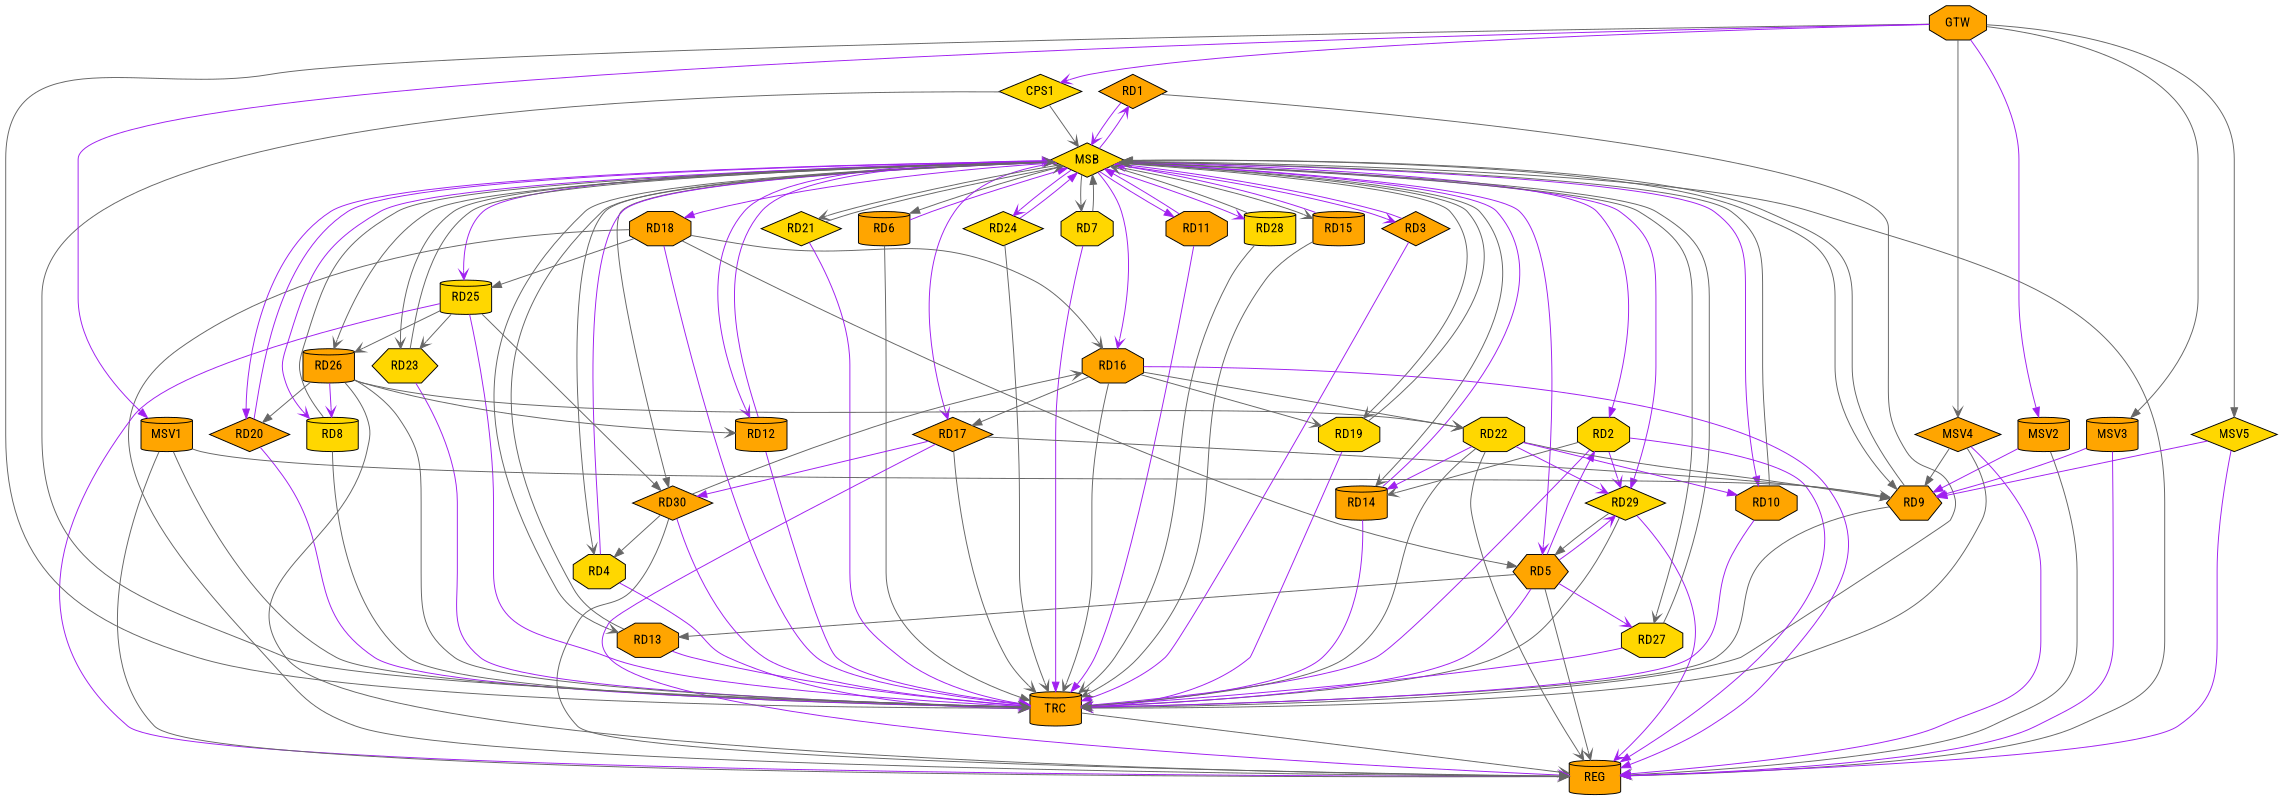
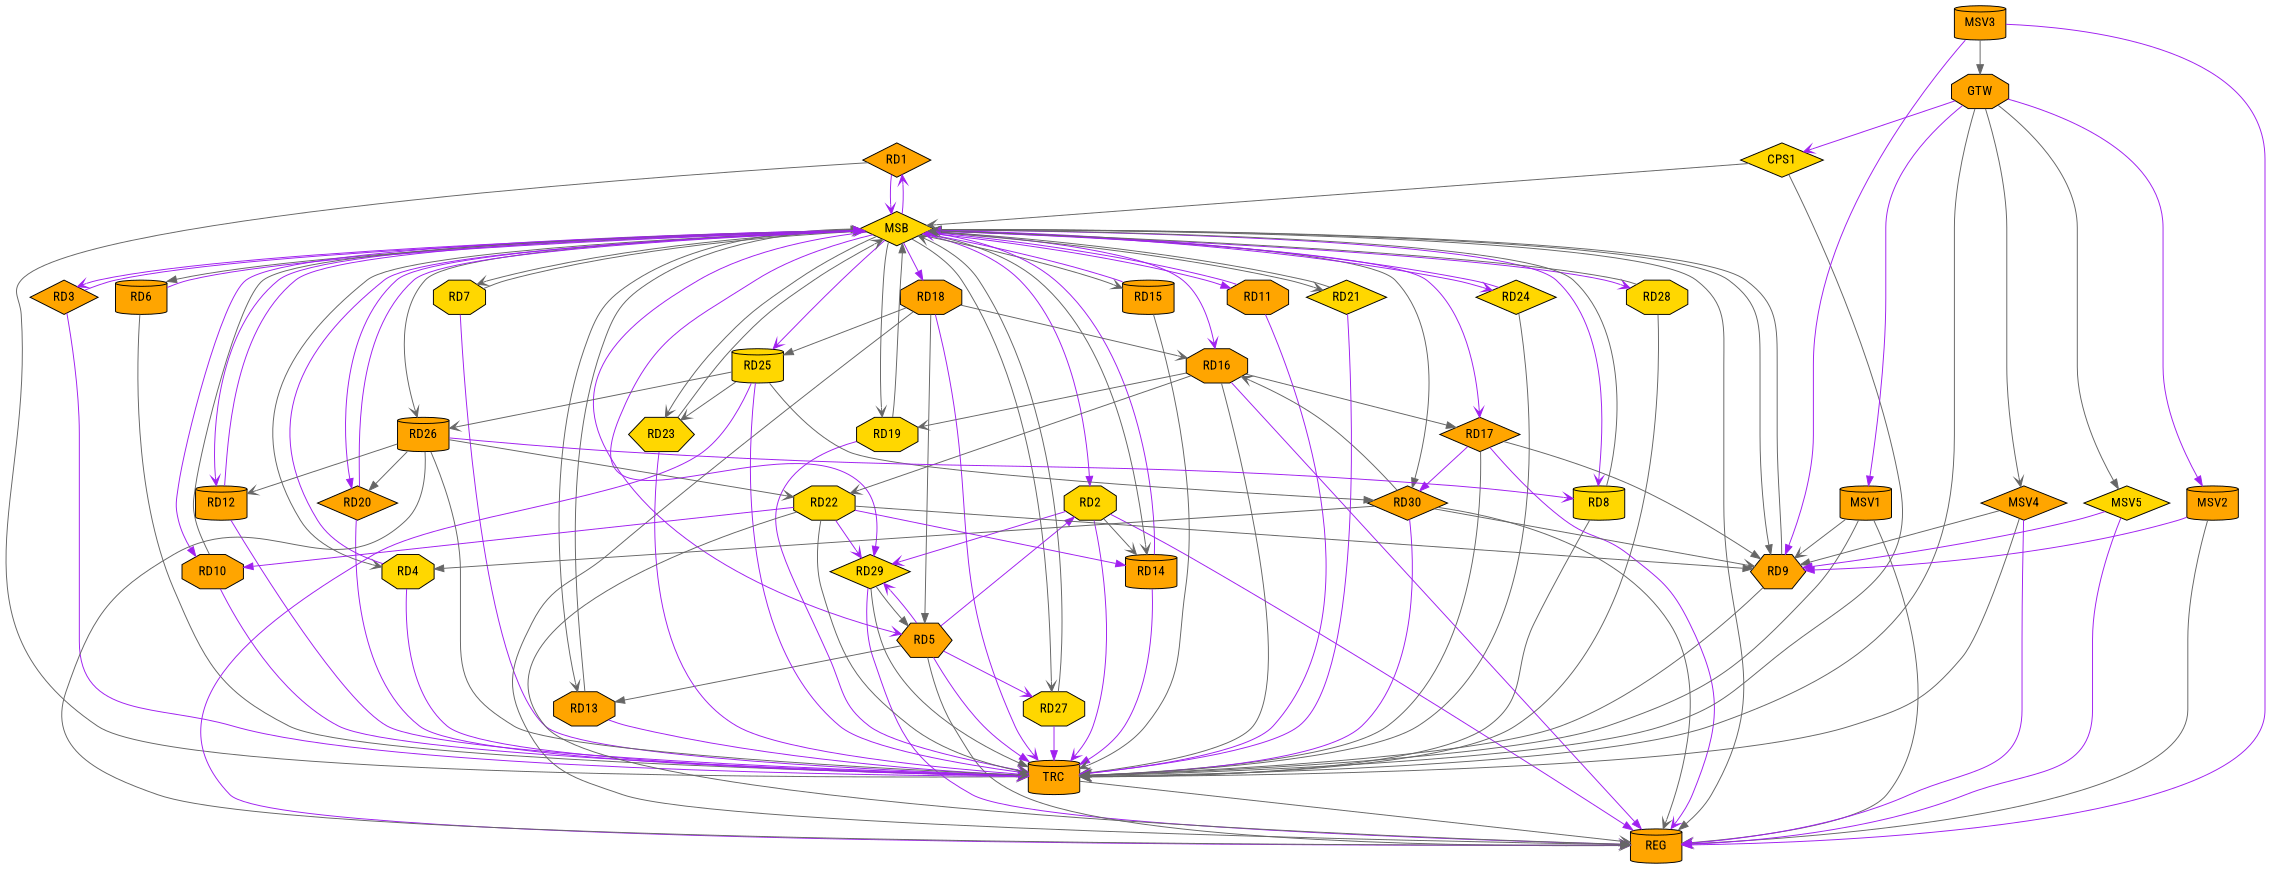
(2198, 159) -> (1980, 52)
(1270, 229) -> (1657, 297)
none -> (1574, 534)
